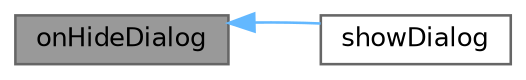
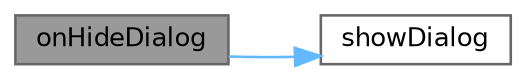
(288, 23) -> (262, 57)
